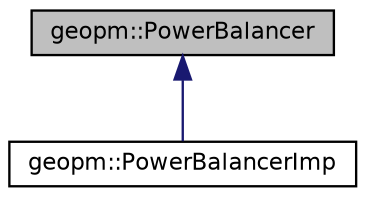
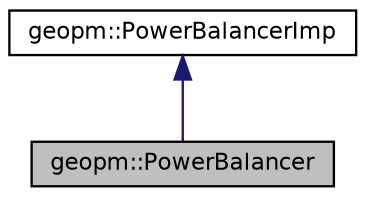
(183, 111) -> (183, 111)
